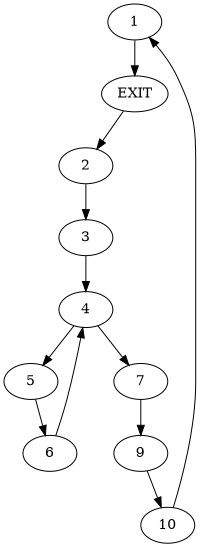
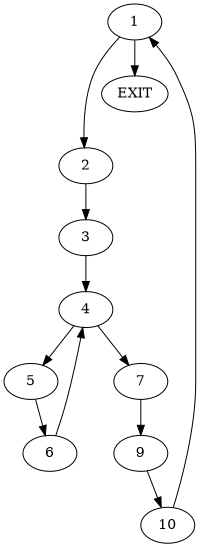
(113, 126) -> (90, 83)
